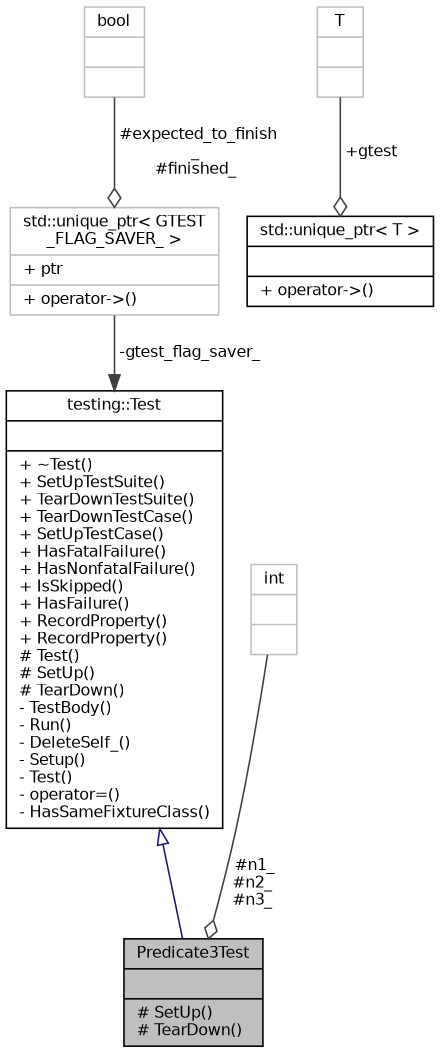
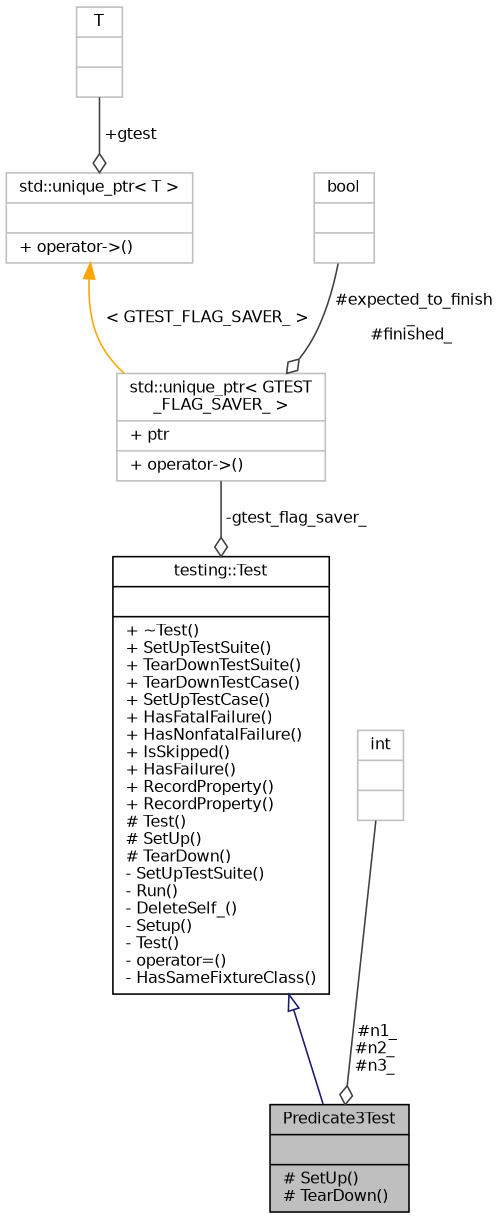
(340, 261) -> (99, 218)
none -> (95, 331)
(114, 345) -> (221, 509)
(66, 708) -> (195, 874)
